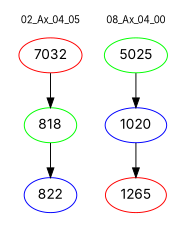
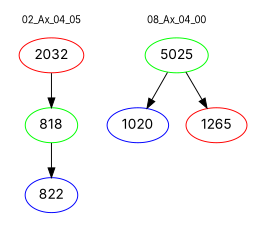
(50, 55) -> (51, 55)
(136, 155) -> (194, 86)
